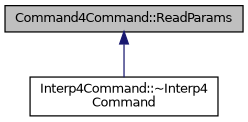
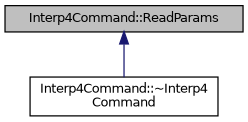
(124, 19) -> (124, 19)
